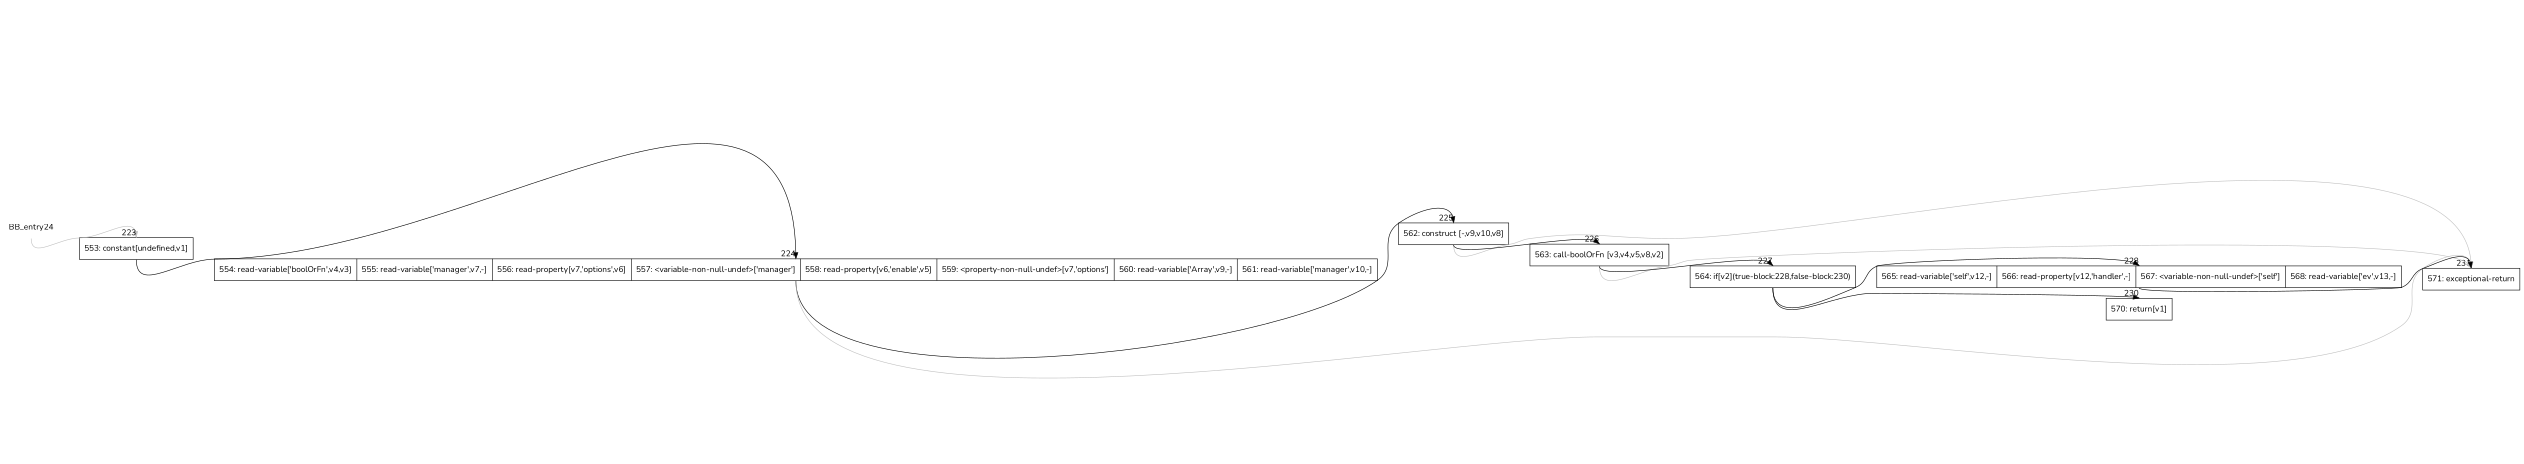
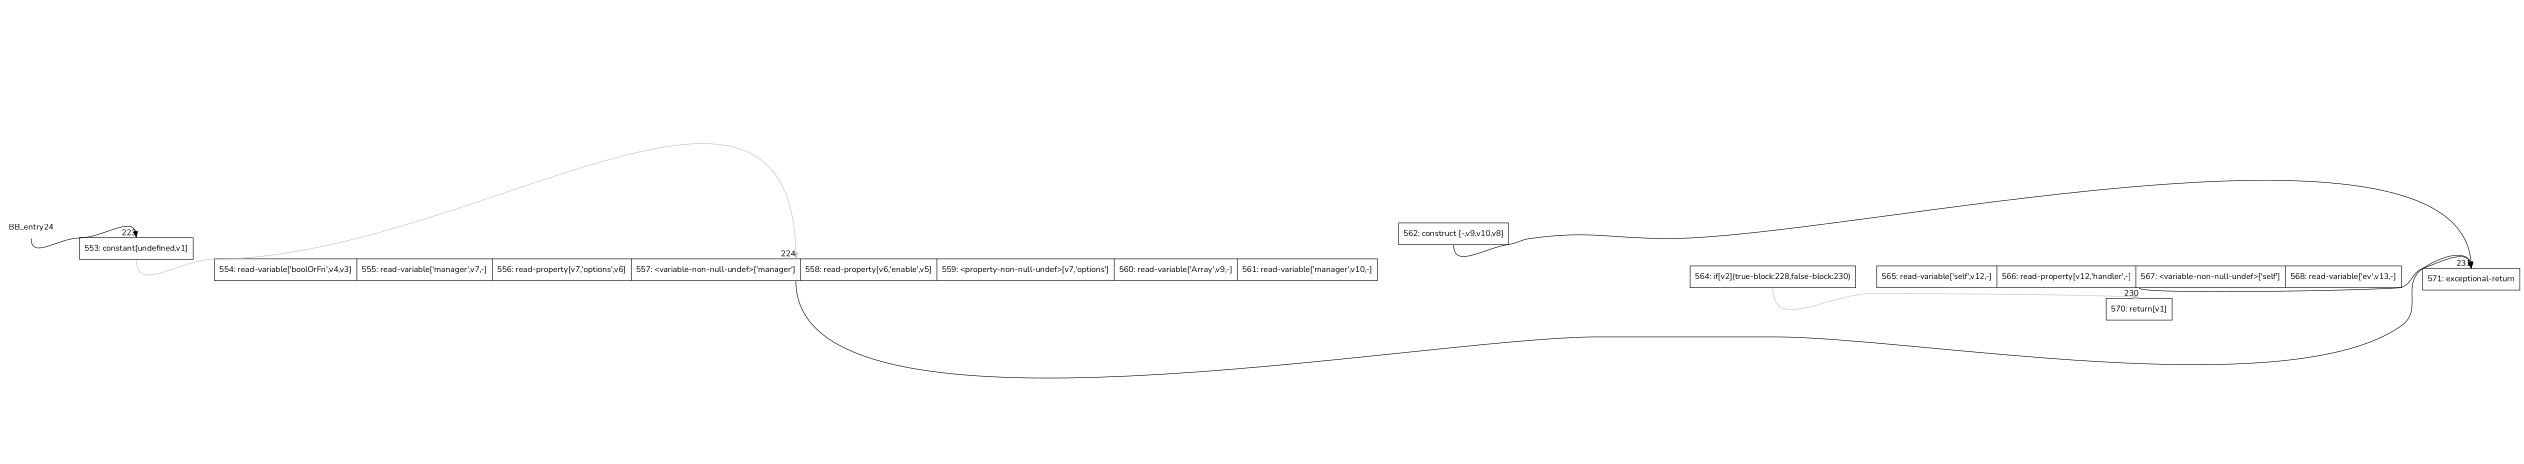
(494, 196) -> (494, 196)
(1973, 205) -> (1973, 205)
(81, 238) -> (81, 238)
(1599, 255) -> none
(1941, 261) -> none
(1945, 294) -> (1945, 294)
(1640, 337) -> (1640, 337)
(1139, 348) -> none
